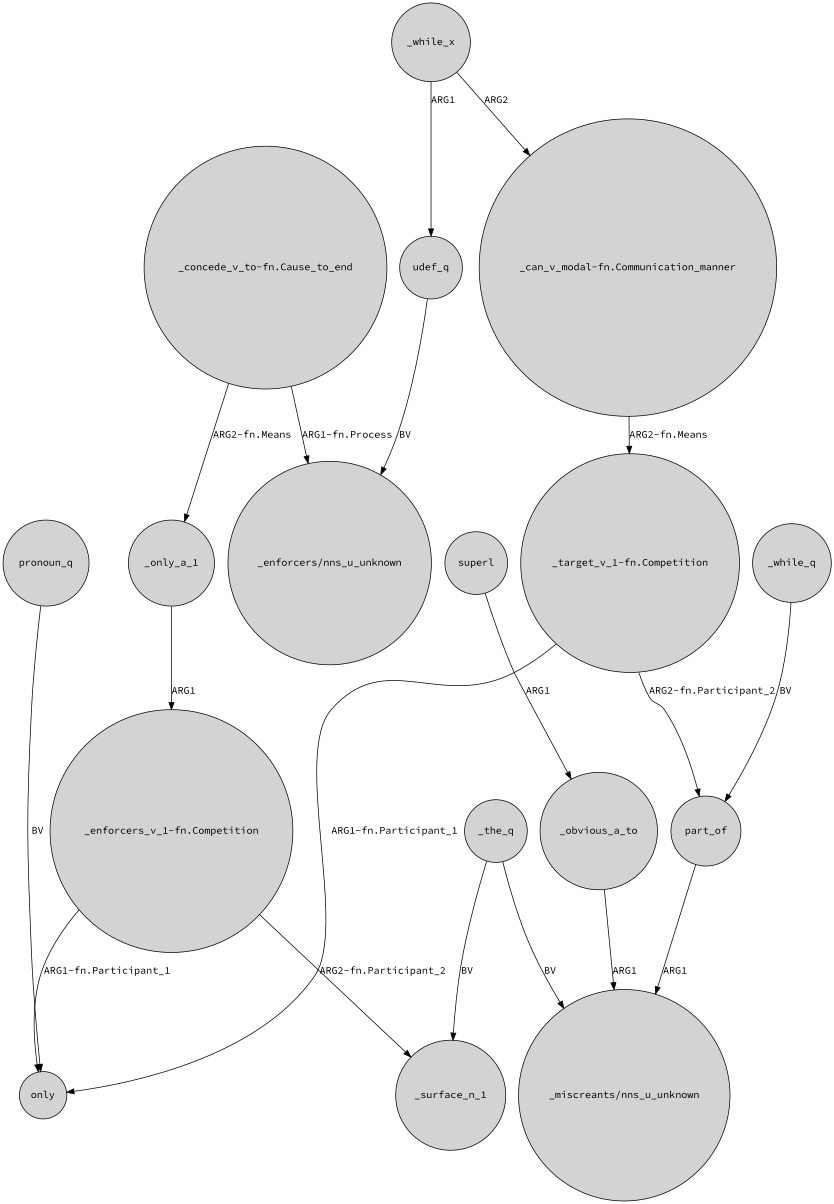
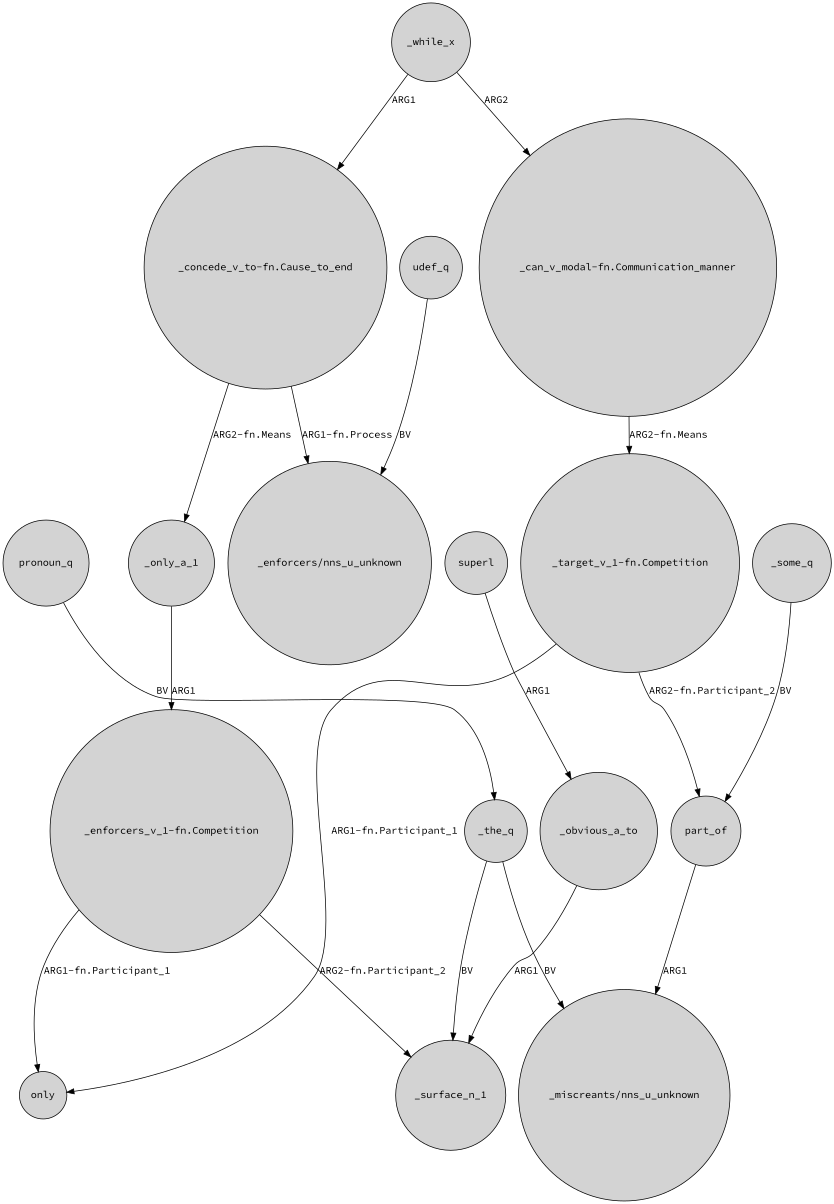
(431, 155) -> (375, 119)
(792, 563) -> (792, 563)
(28, 835) -> (285, 700)
(609, 936) -> (522, 960)
